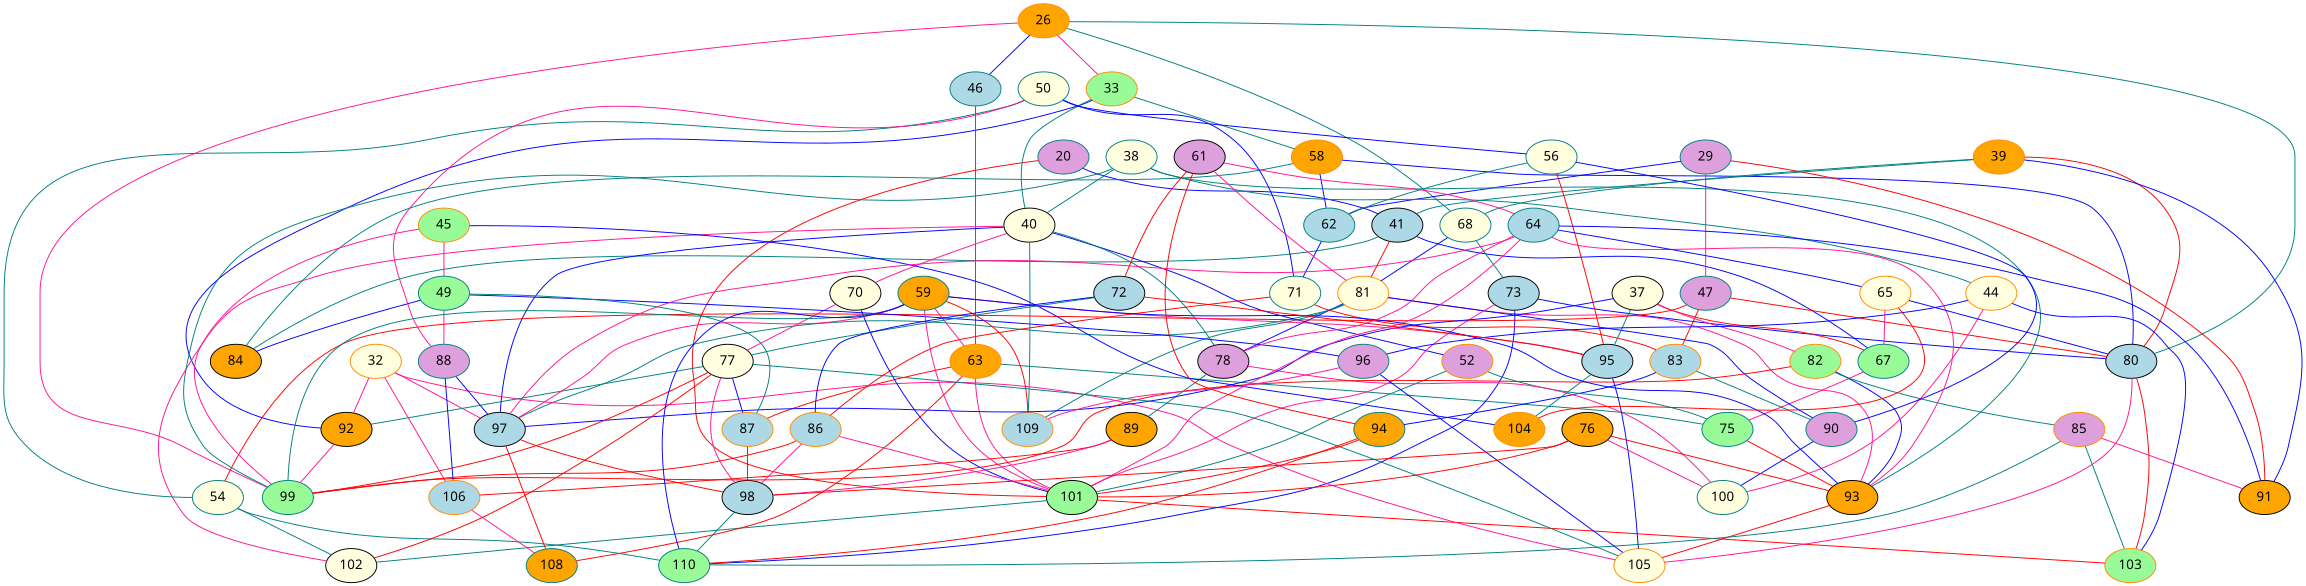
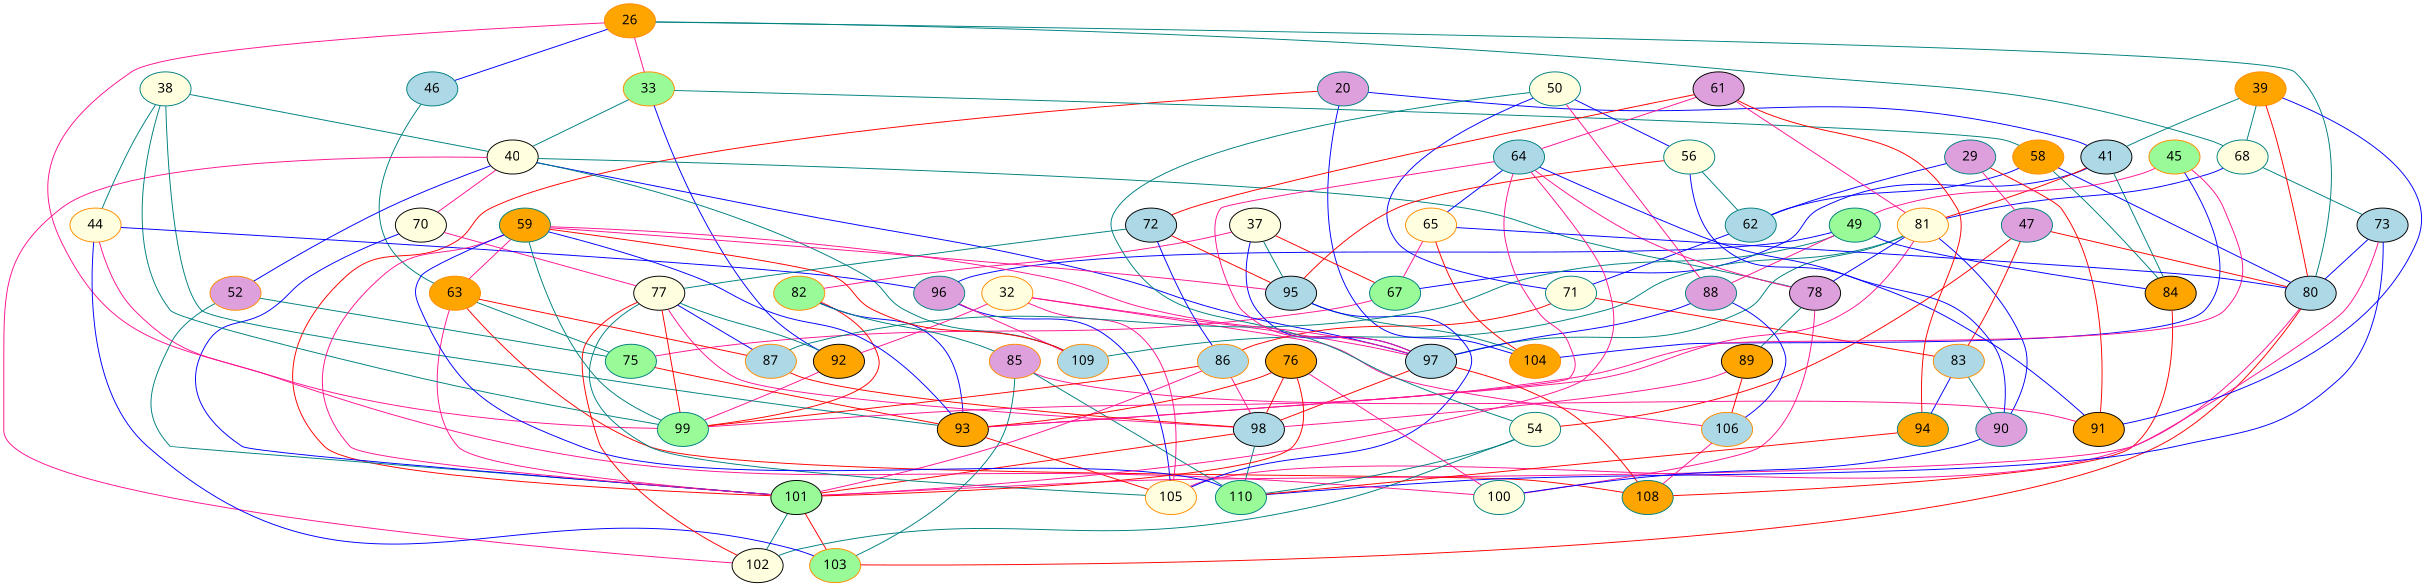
none -> (1347, 289)
(1216, 475) -> (1038, 462)
none -> (1902, 483)
